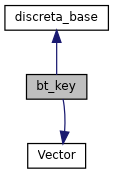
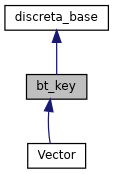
(65, 115) -> (48, 128)
